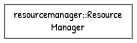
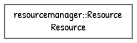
(68, 21) -> (68, 21)
